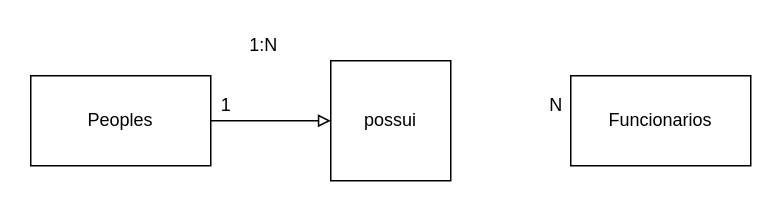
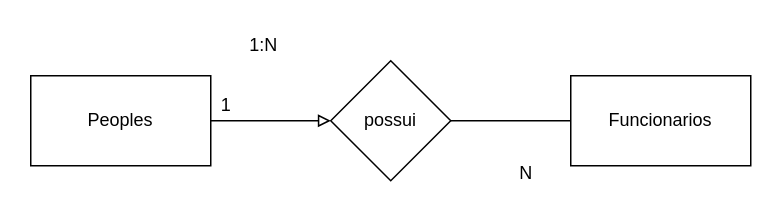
(556, 106) -> (526, 173)
(391, 121) -> (391, 121)
none -> (511, 121)
